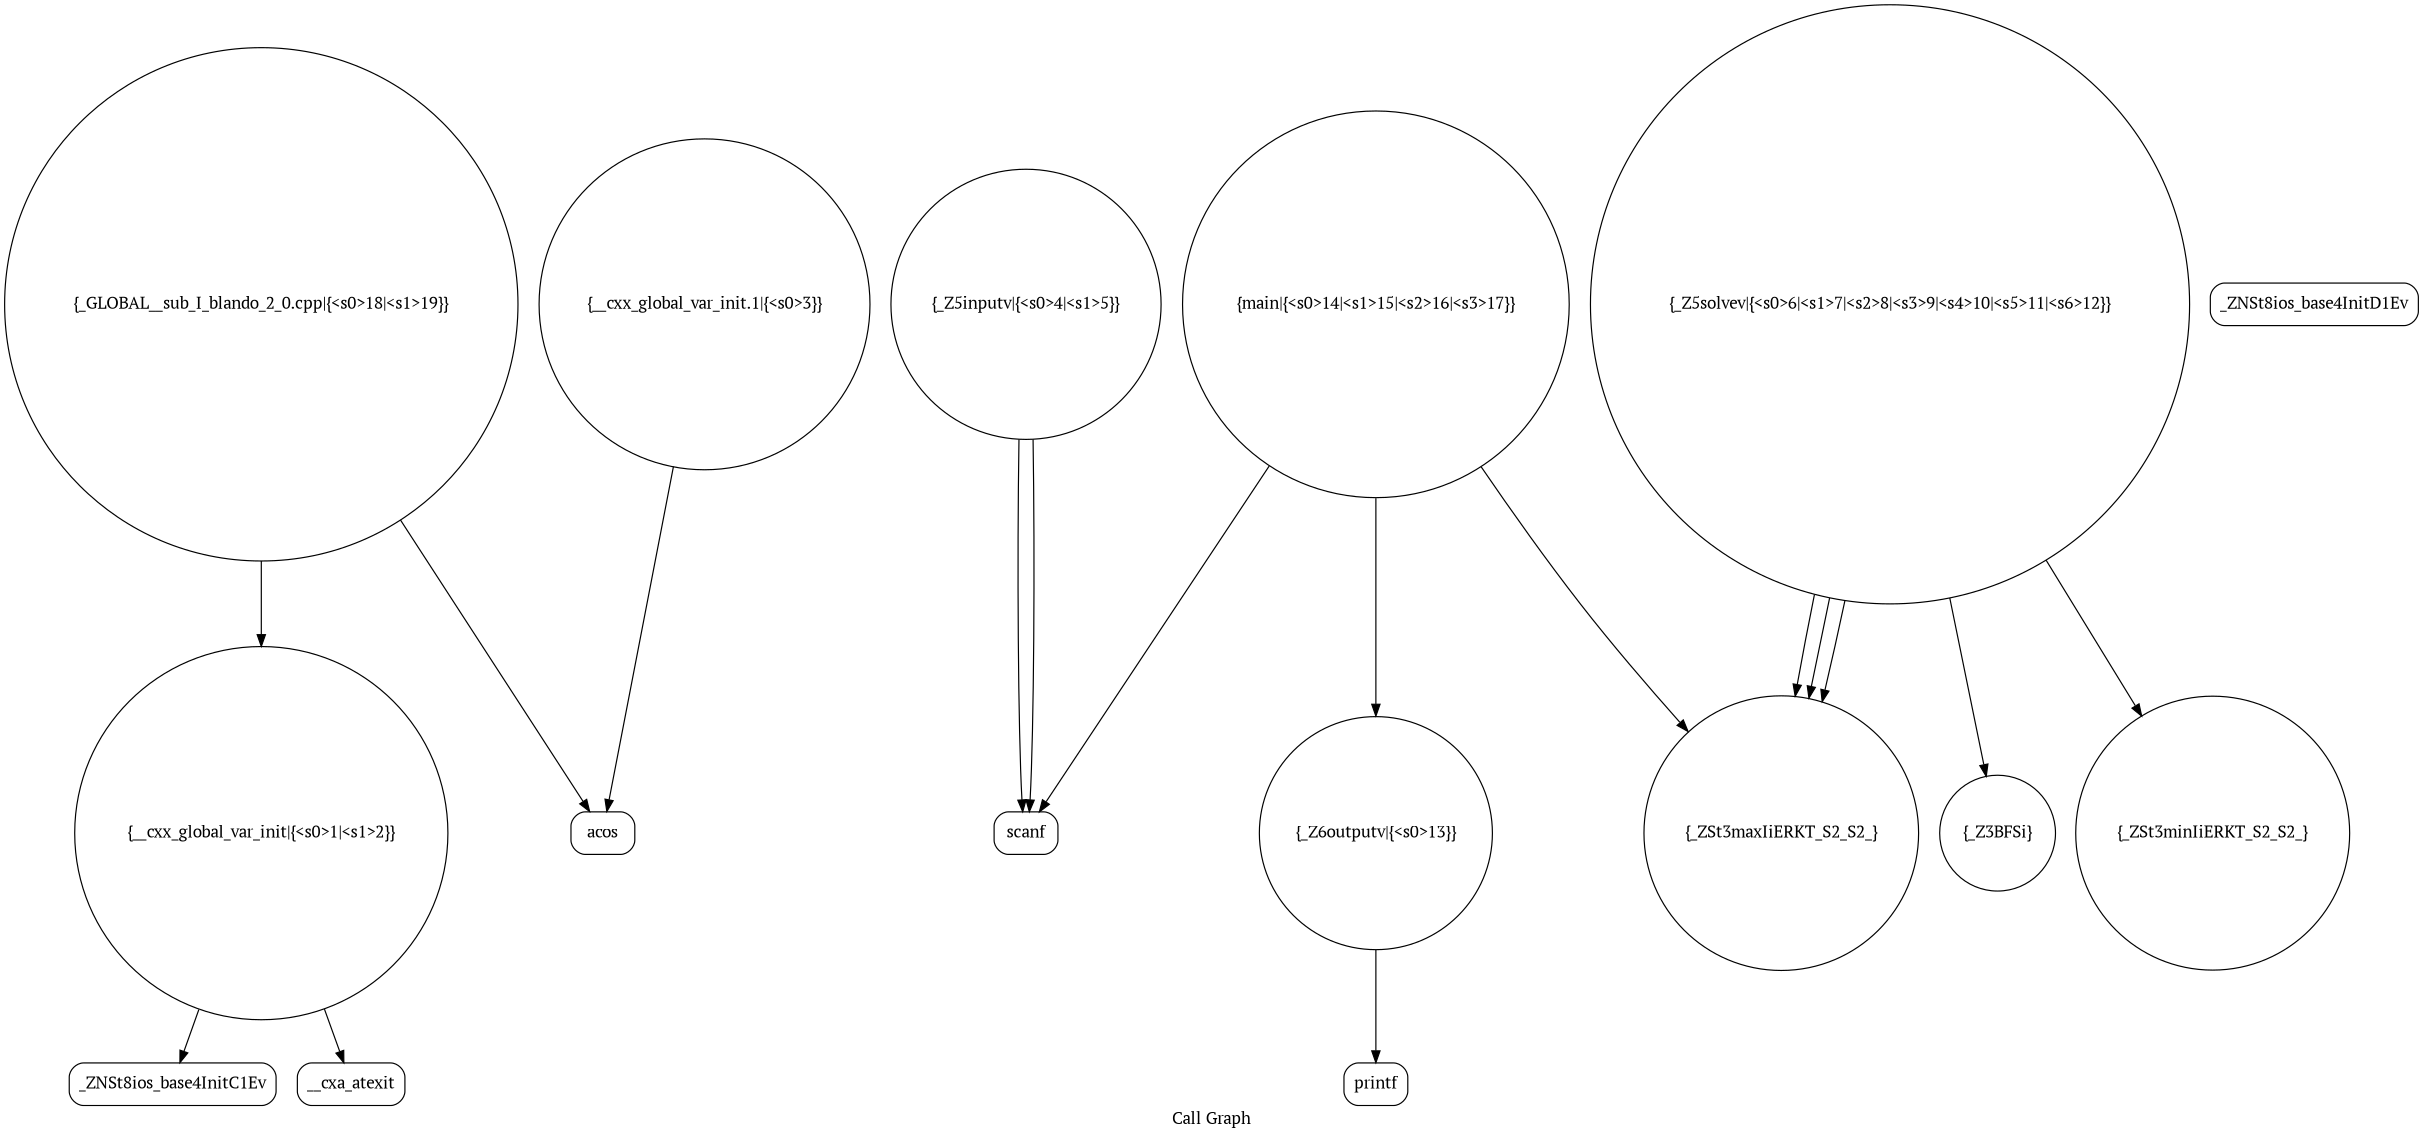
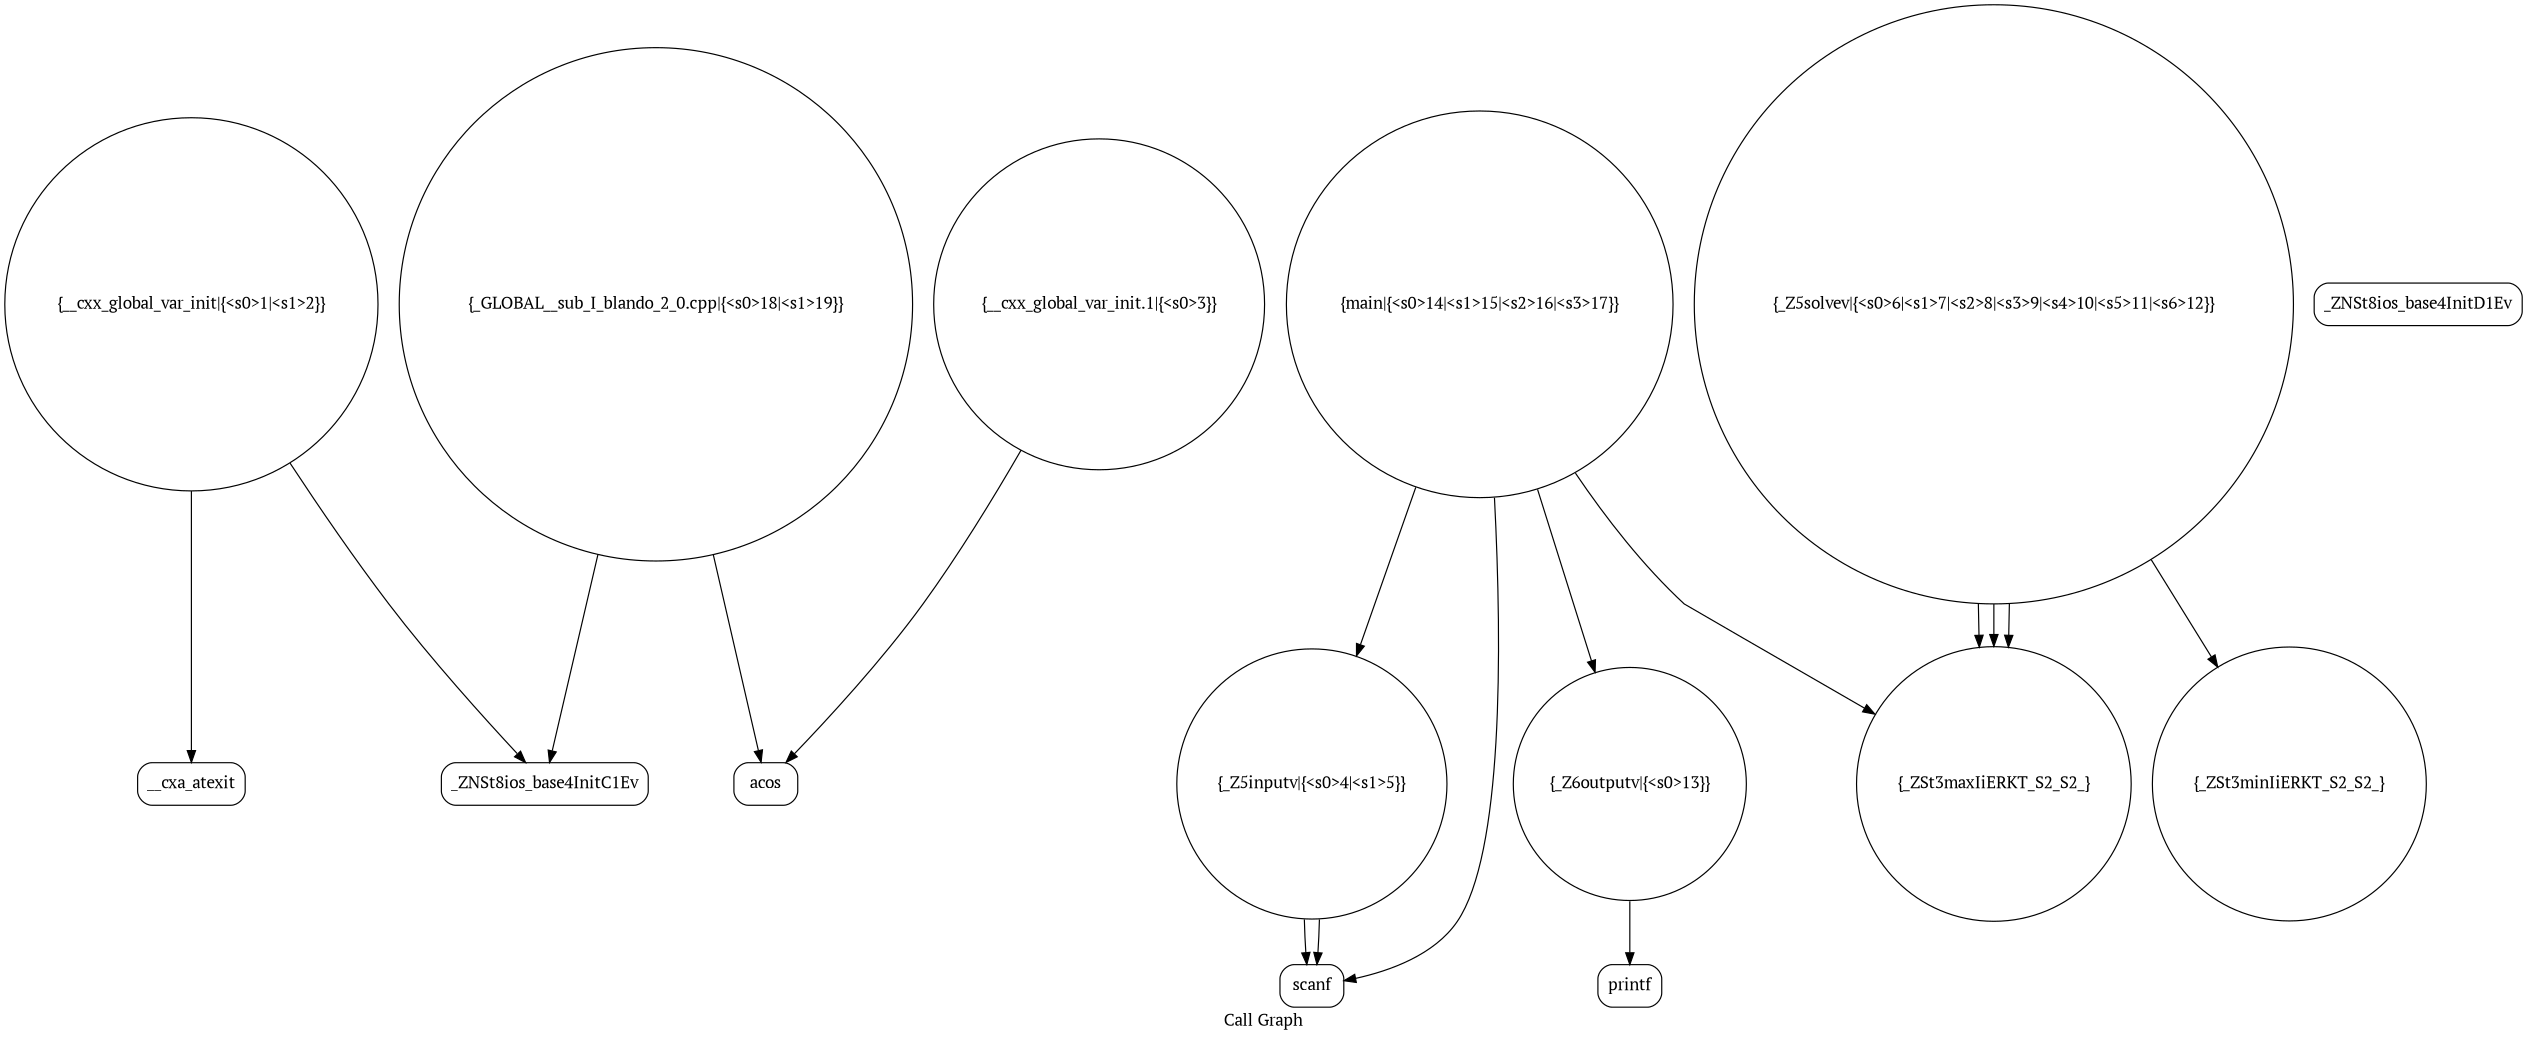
none -> (1388, 566)
(261, 598) -> (575, 653)
(1998, 833) -> none
